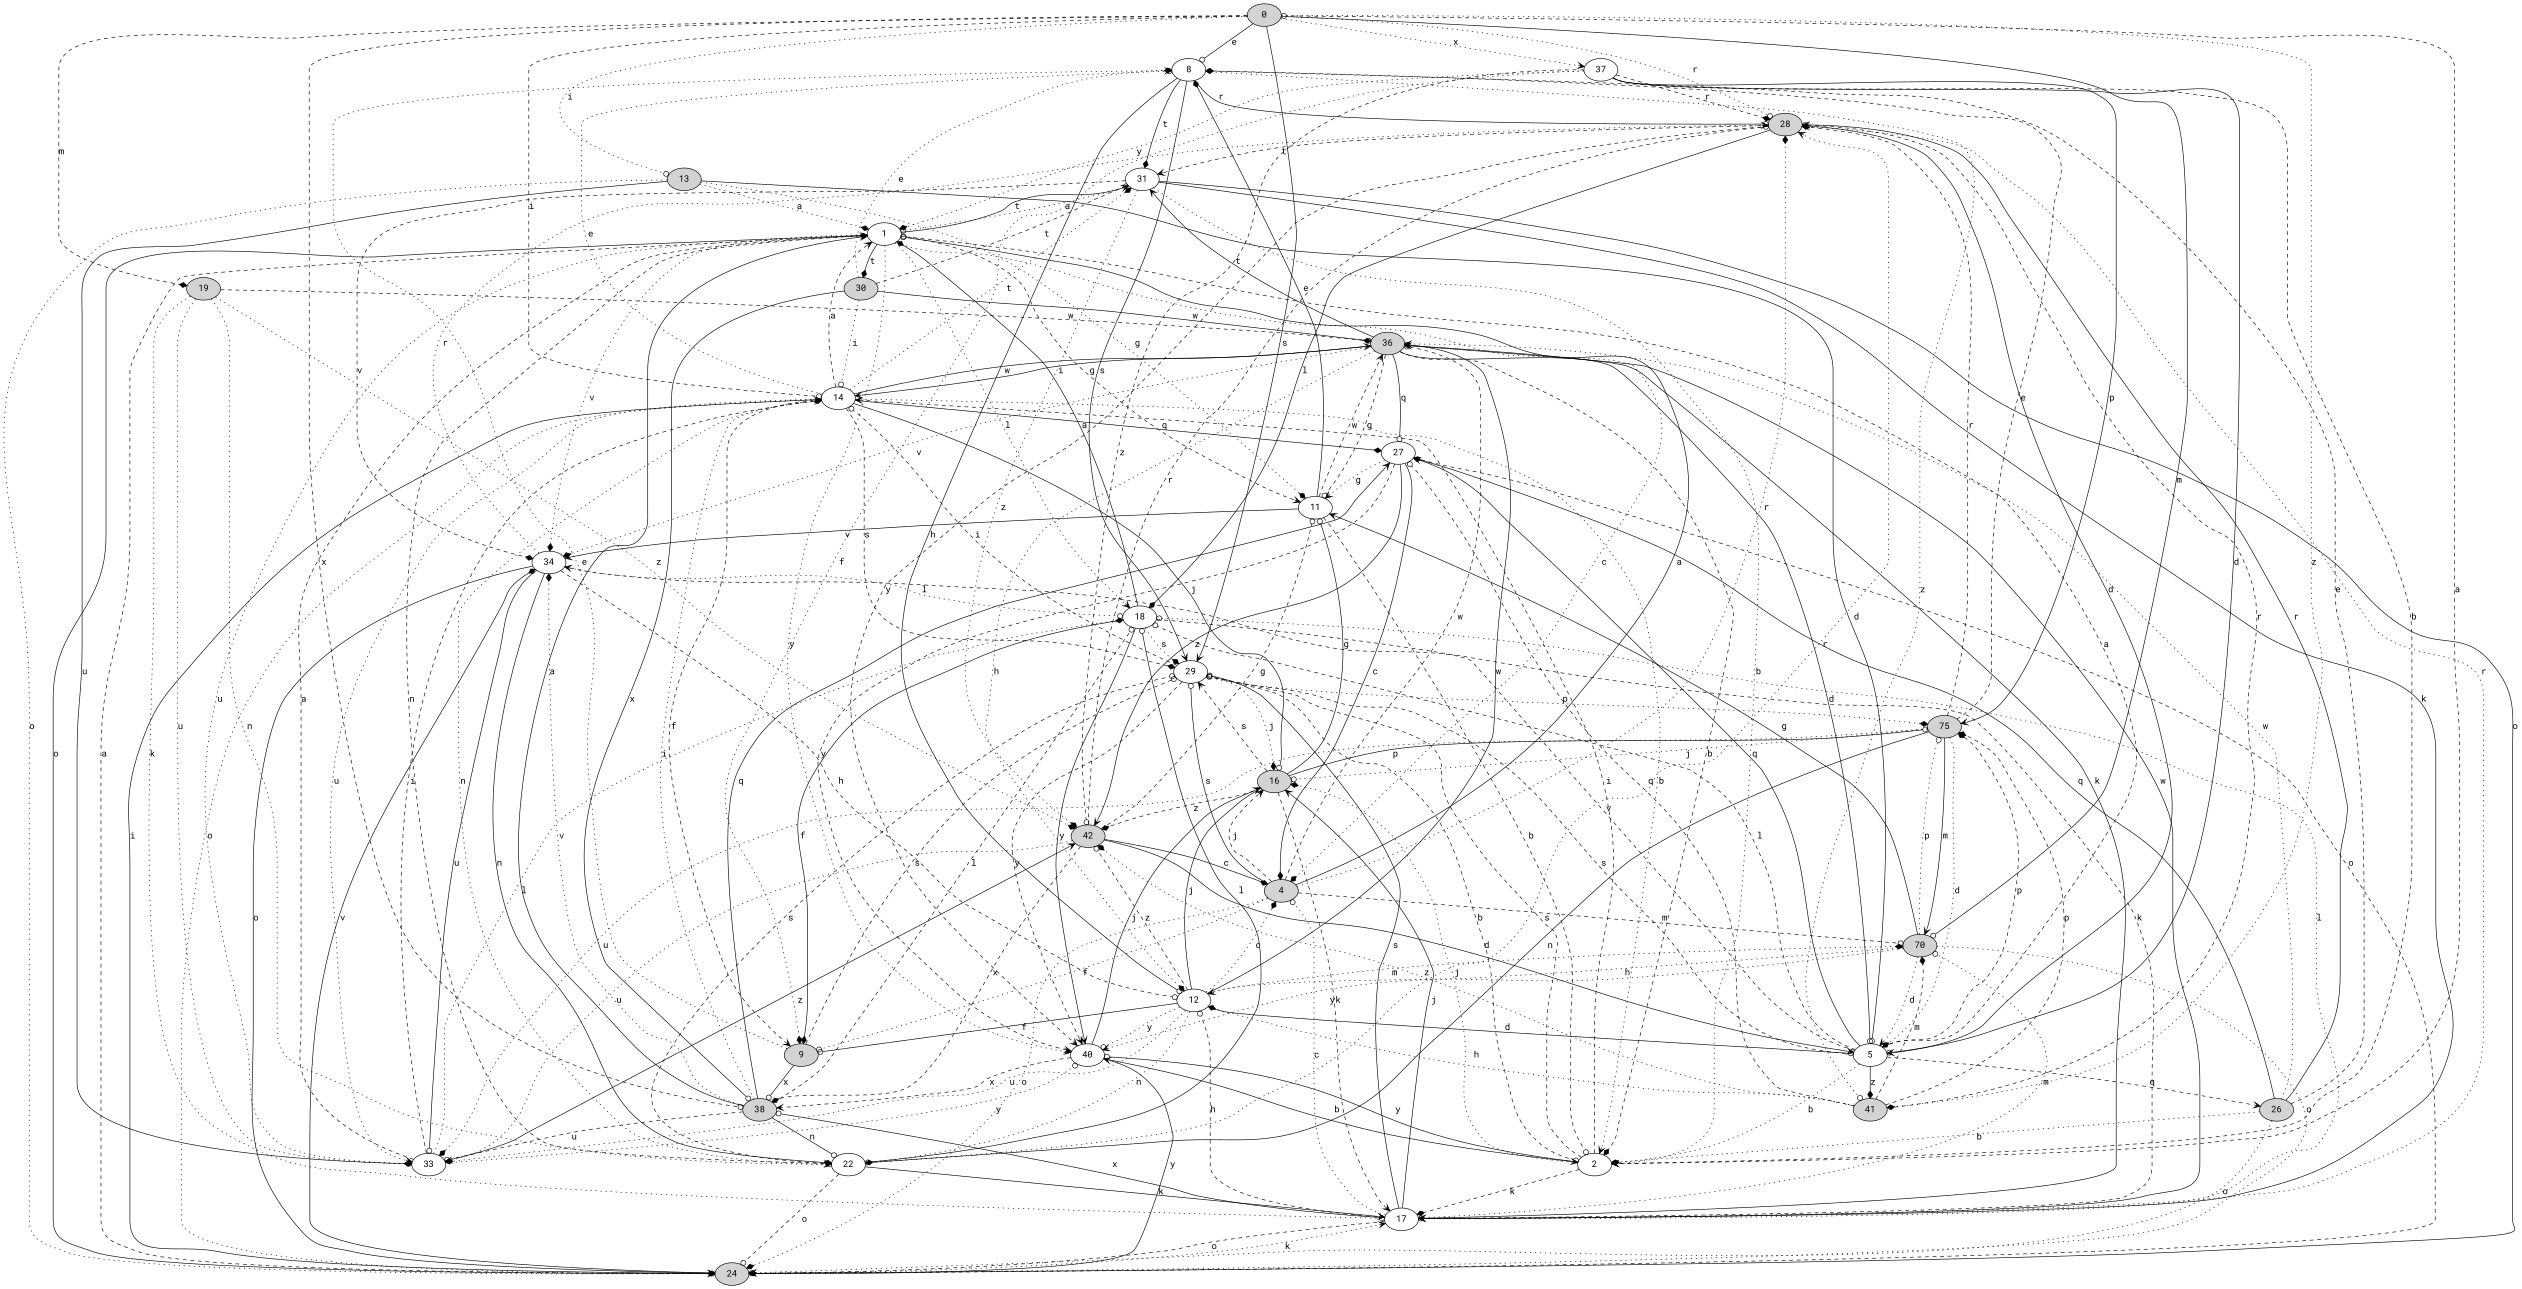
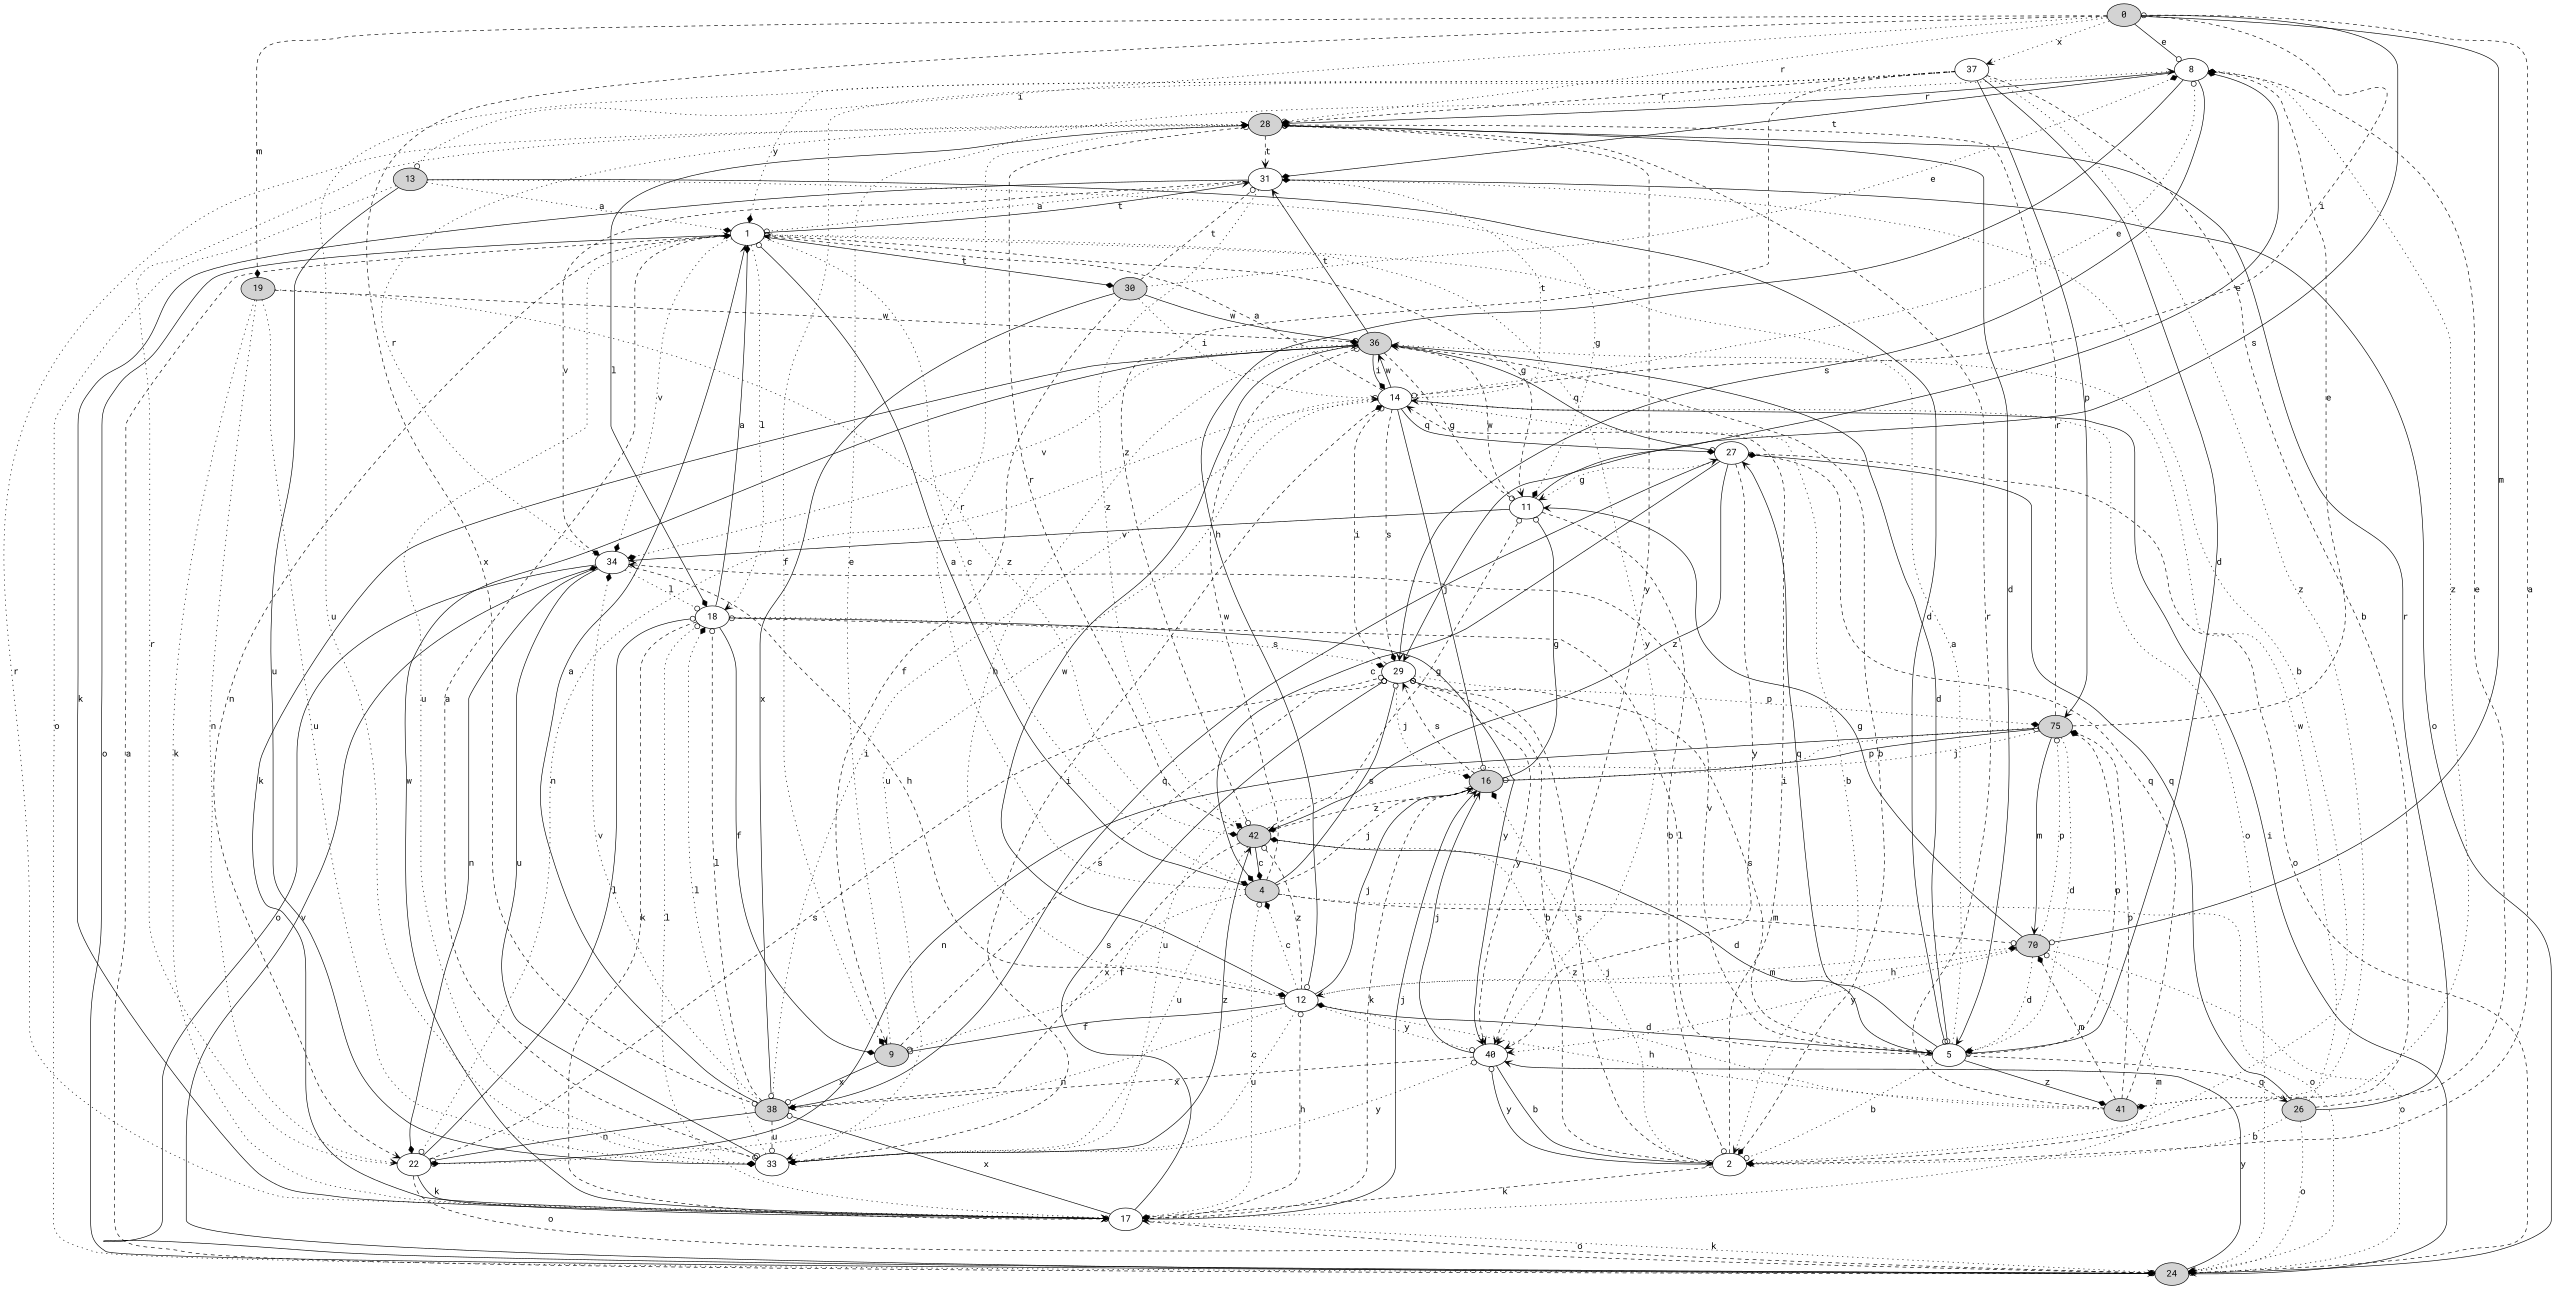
none -> (520, 111)
(2311, 198) -> (2317, 623)
(1064, 365) -> (1374, 370)
(1813, 394) -> (1677, 316)
(2251, 549) -> (2242, 263)
(675, 698) -> (914, 646)
(1747, 1132) -> (1845, 1113)
